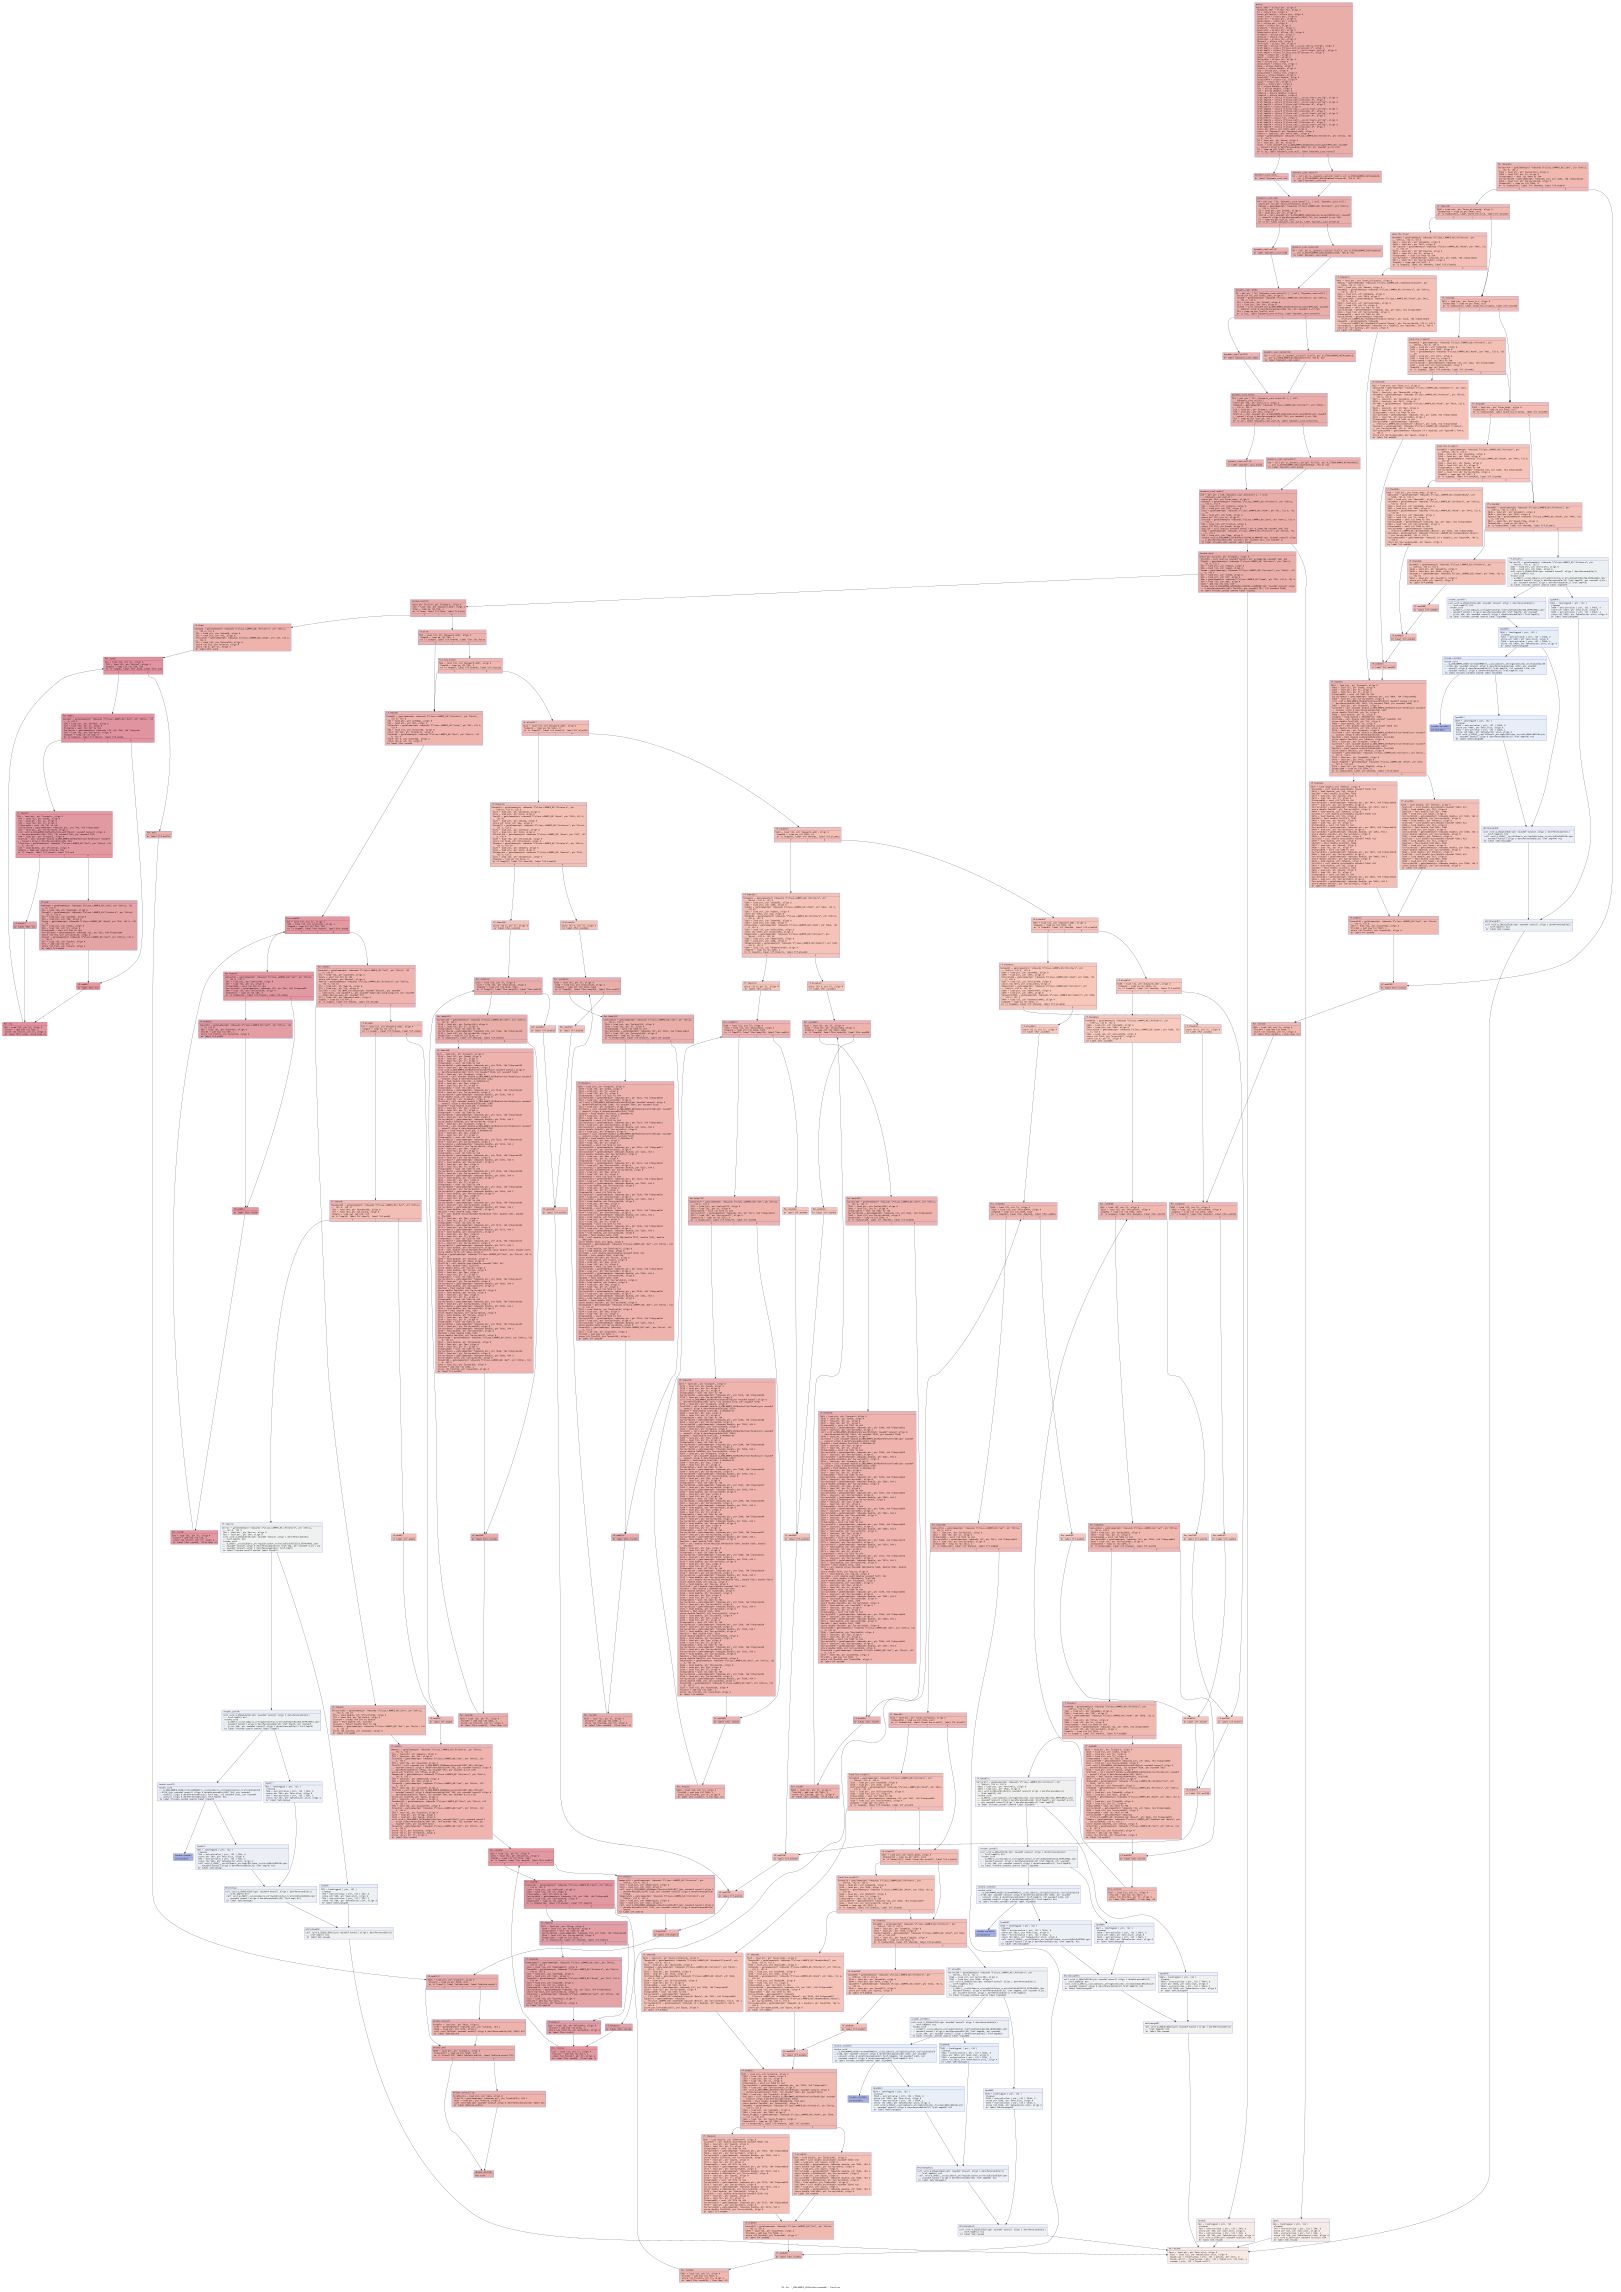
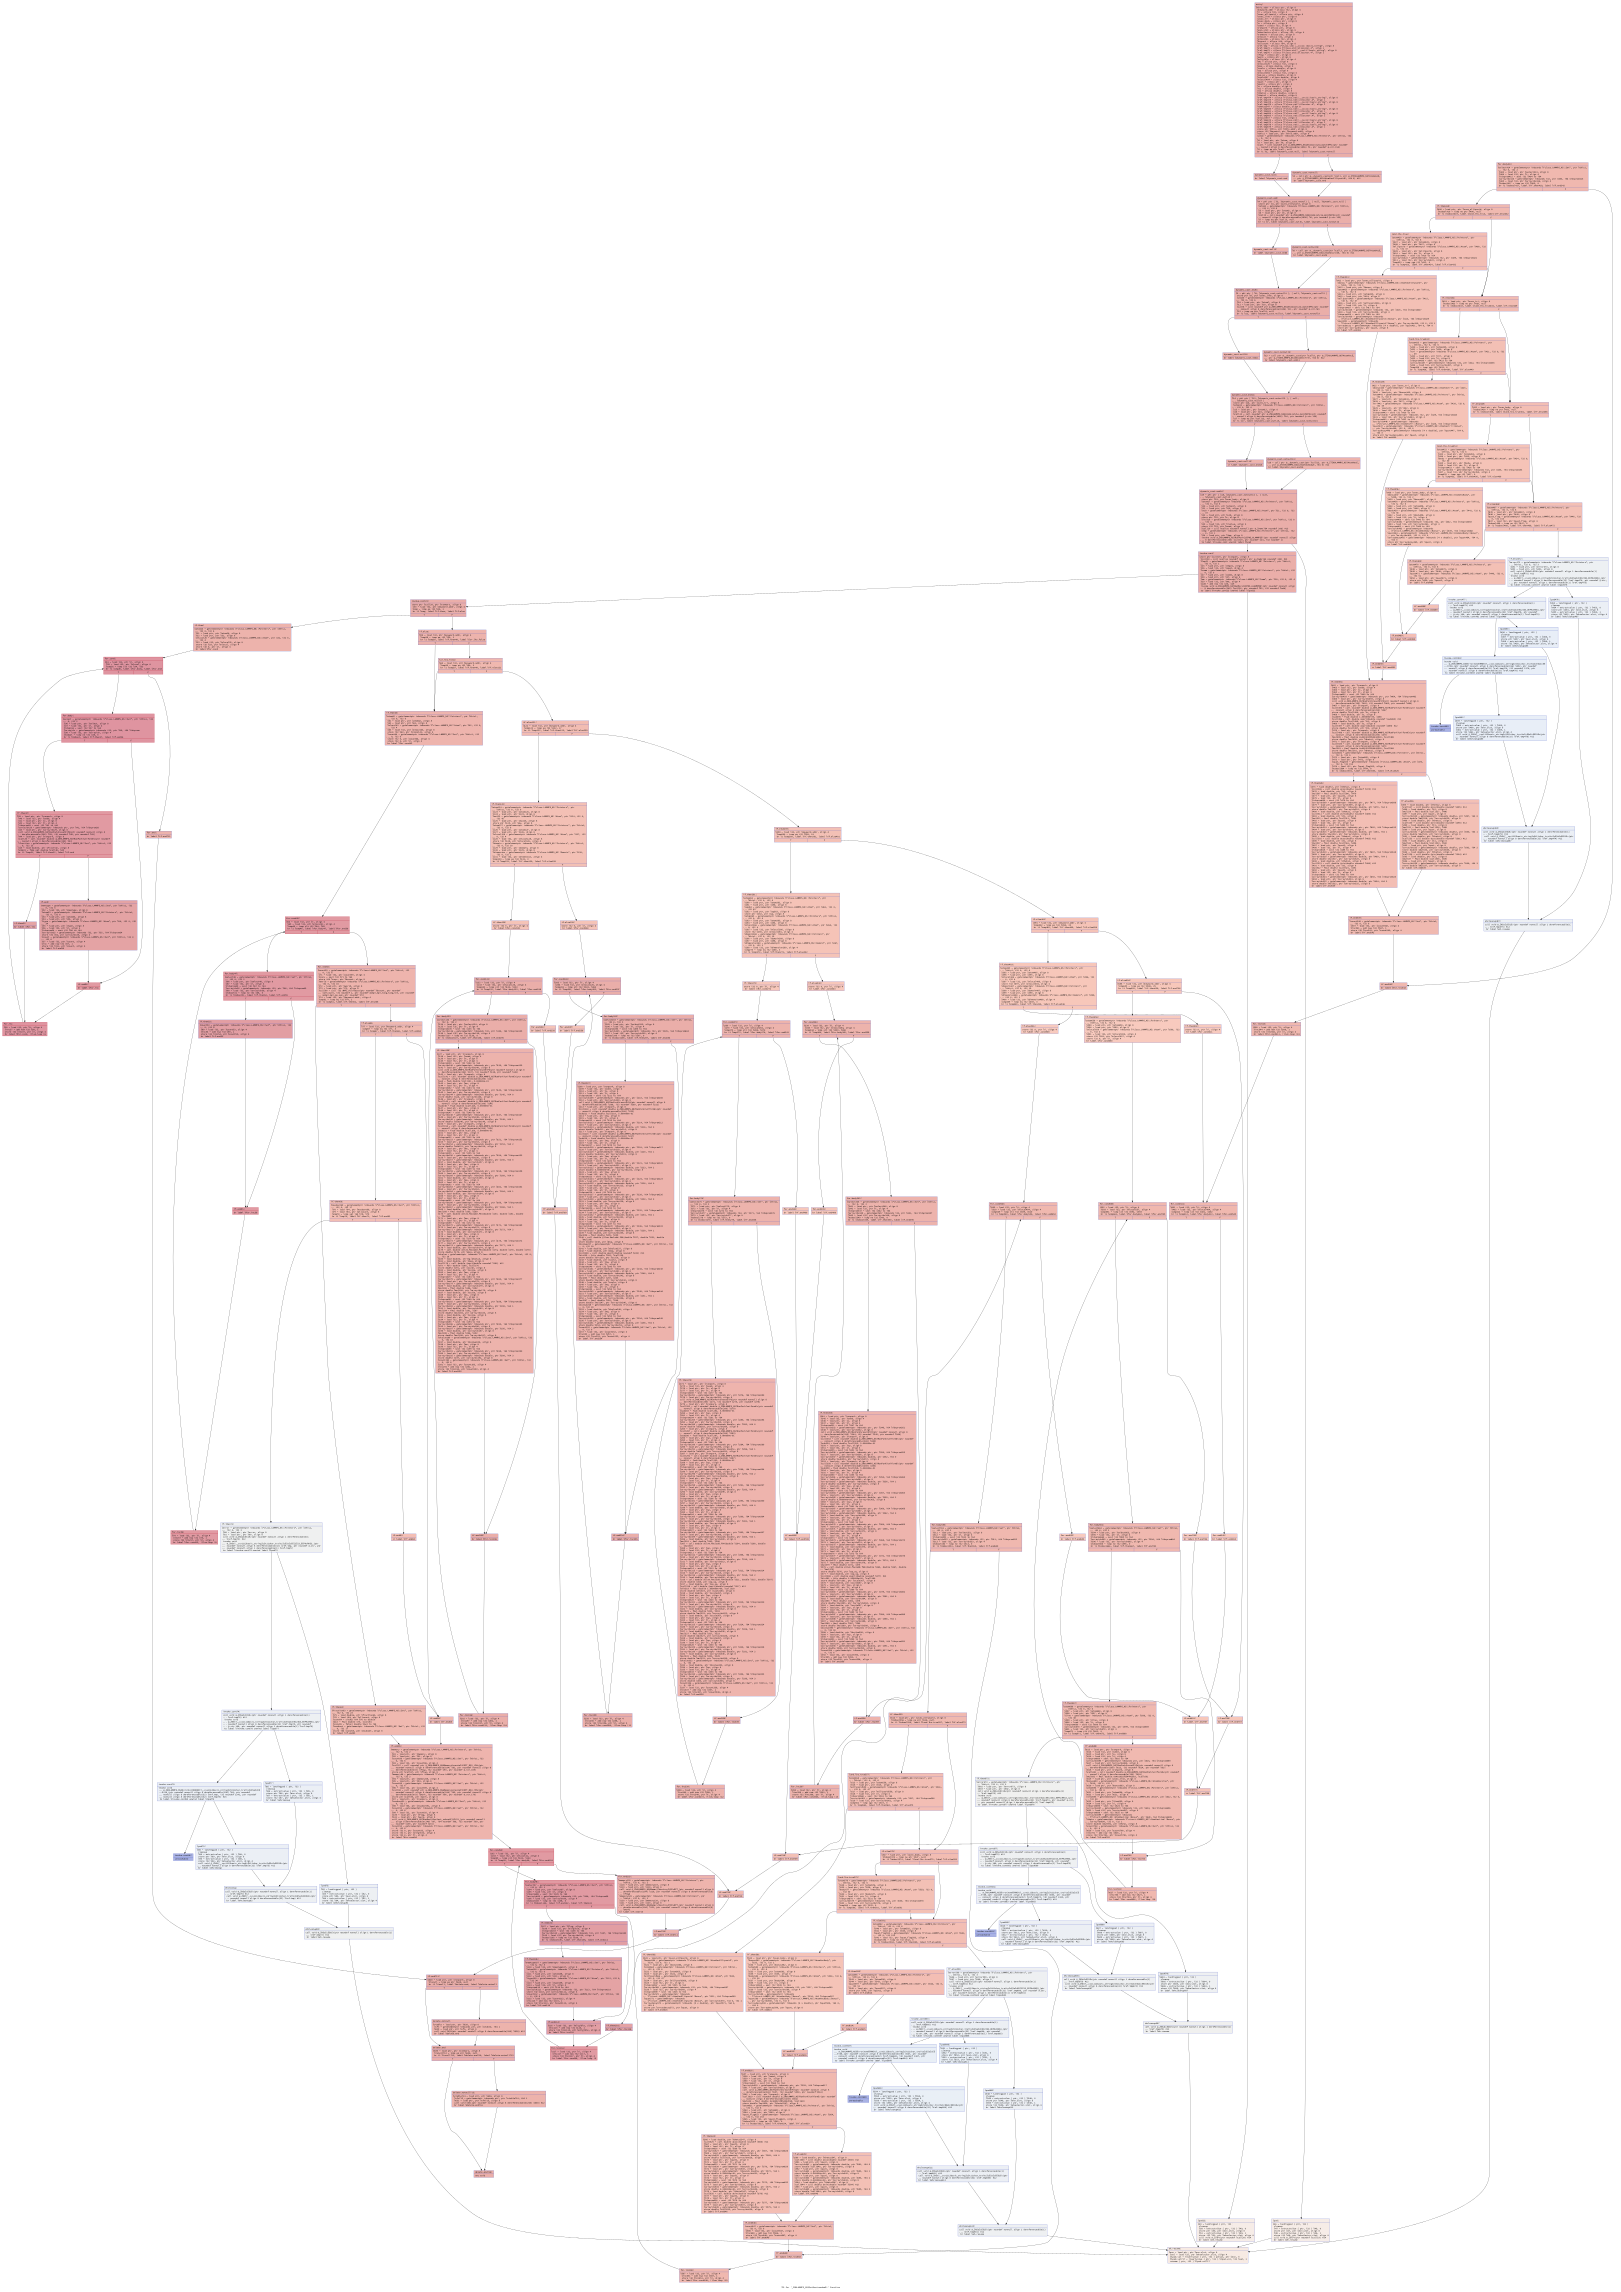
(1511, 652) -> (1496, 637)
(462, 1259) -> (464, 1259)
